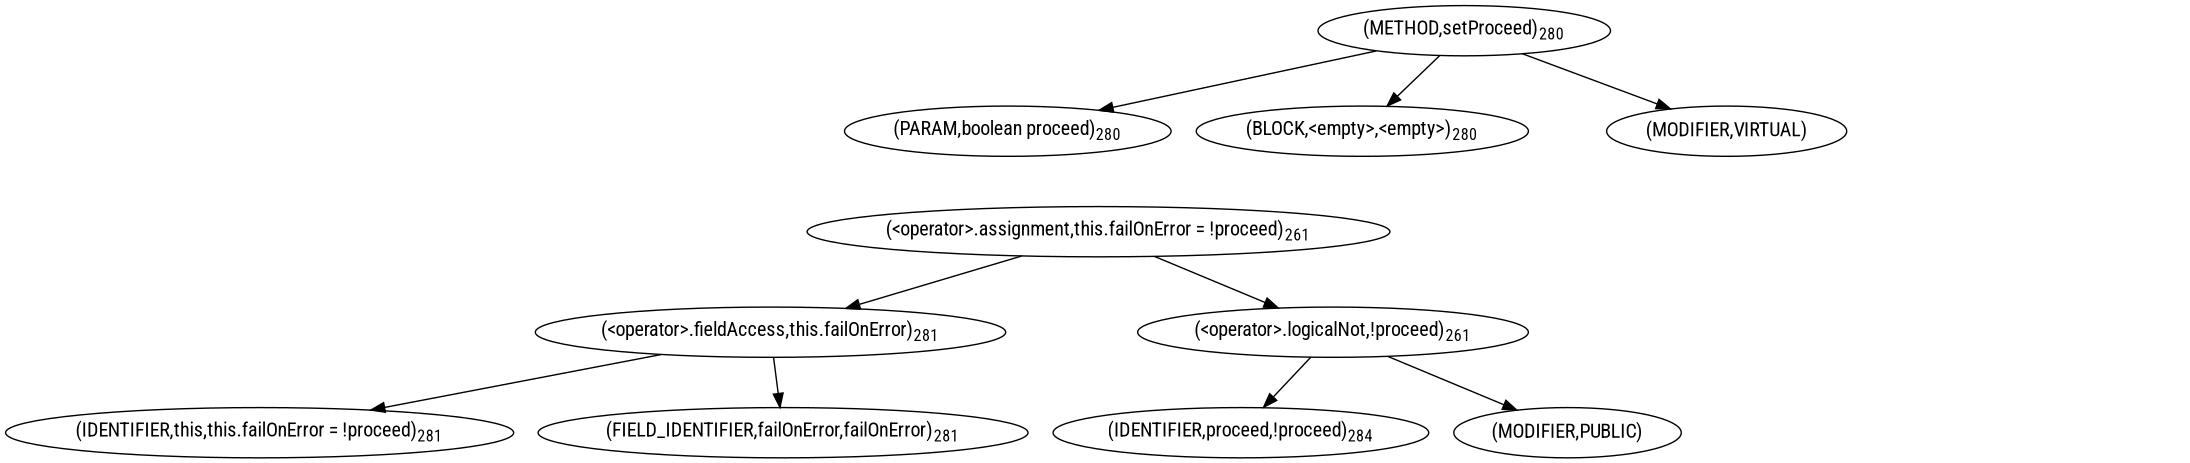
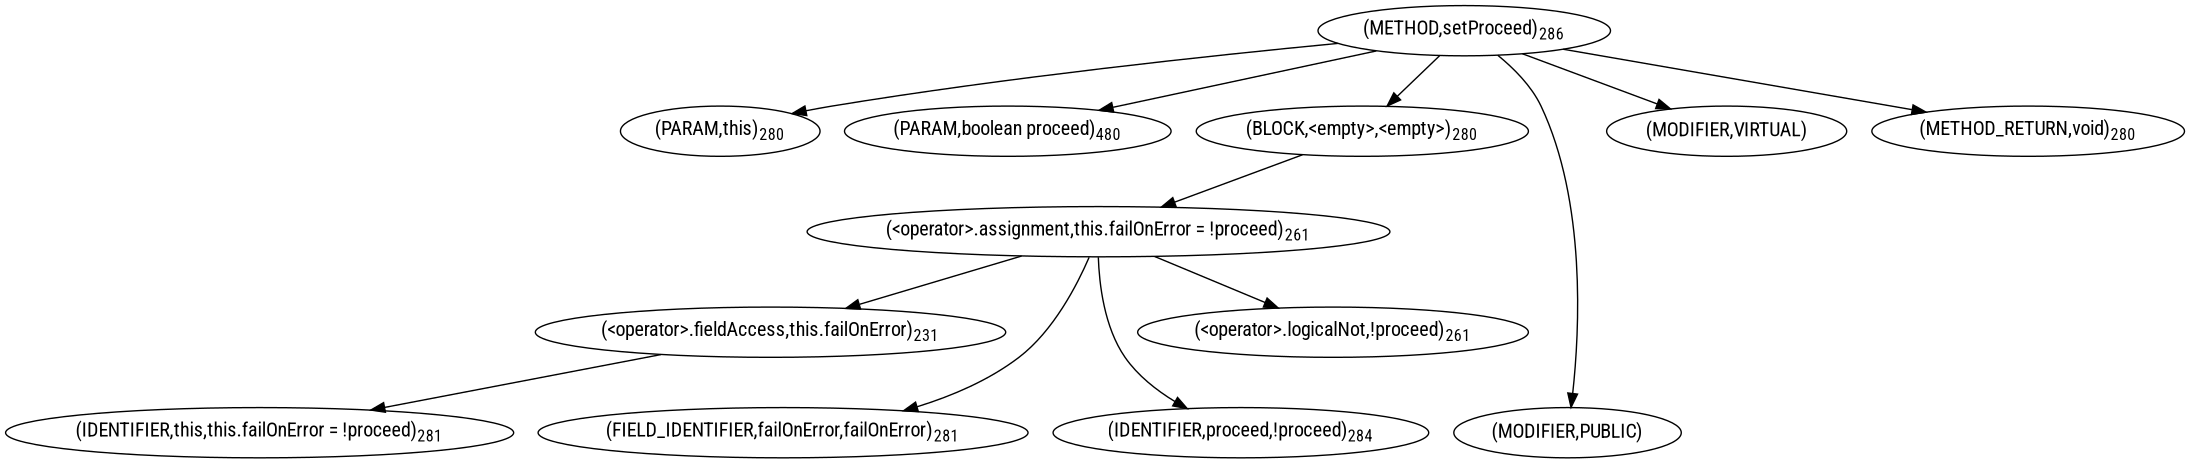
(1552, 29) -> (1552, 29)
(1109, 129) -> (1109, 129)
none -> (720, 131)
none -> (2028, 131)
none -> (1239, 178)
(927, 330) -> (927, 330)
(776, 376) -> (1023, 354)
(1292, 377) -> (1116, 341)
(1446, 381) -> (1571, 214)
